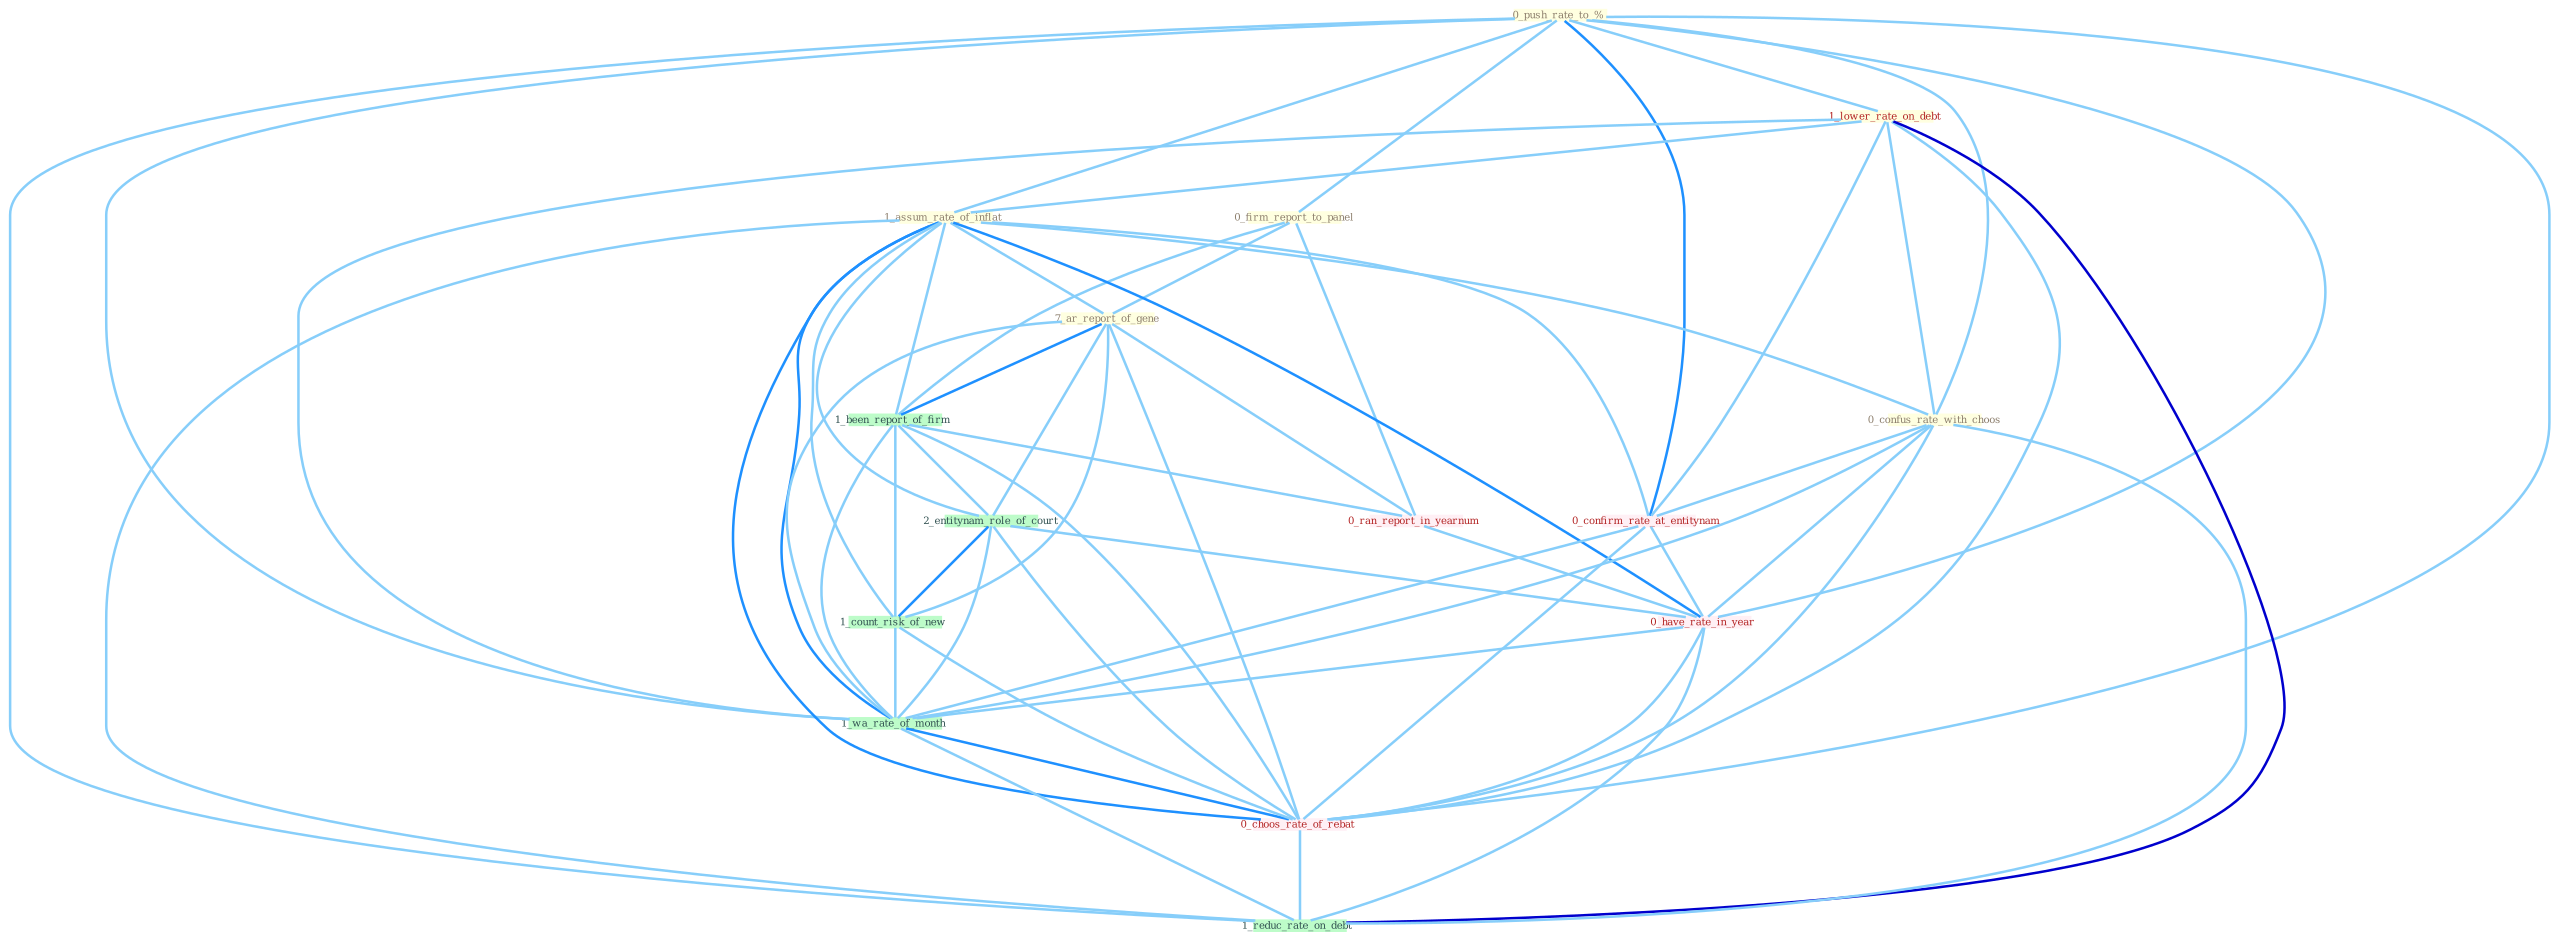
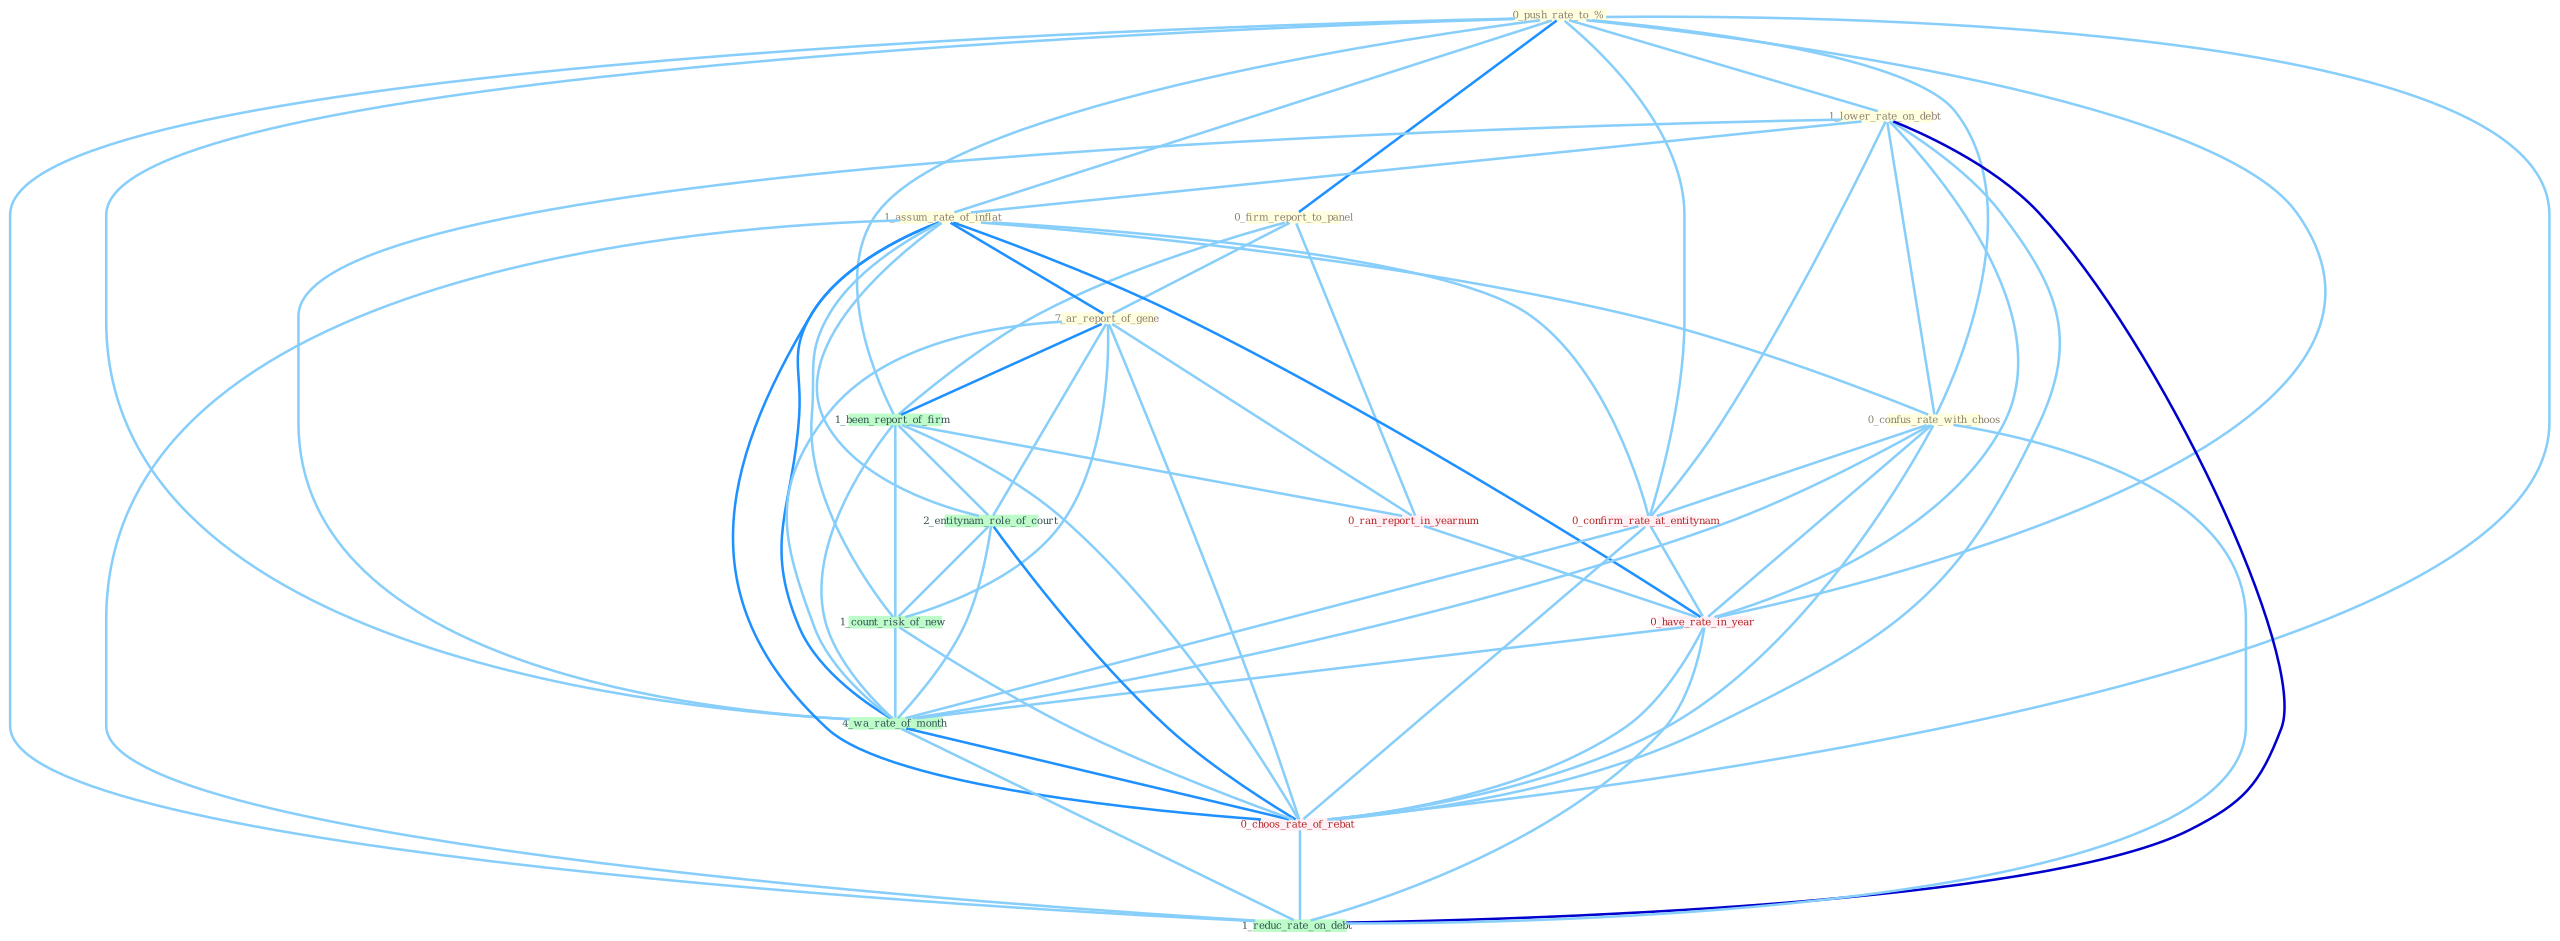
(1428, 116) -> (1428, 116)
(1887, 116) -> (1887, 116)
(1684, 250) -> (1684, 250)
(1027, 268) -> (1027, 268)
(921, 319) -> (1094, 107)
(943, 572) -> (943, 572)
(1348, 572) -> (2007, 414)
(1151, 712) -> (1151, 712)
(895, 723) -> (895, 723)
